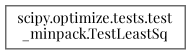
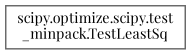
(96, 27) -> (96, 27)
